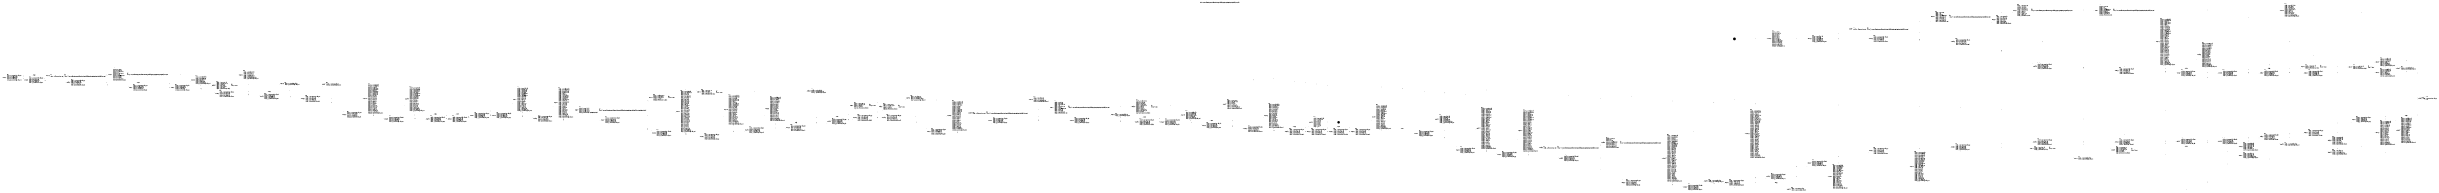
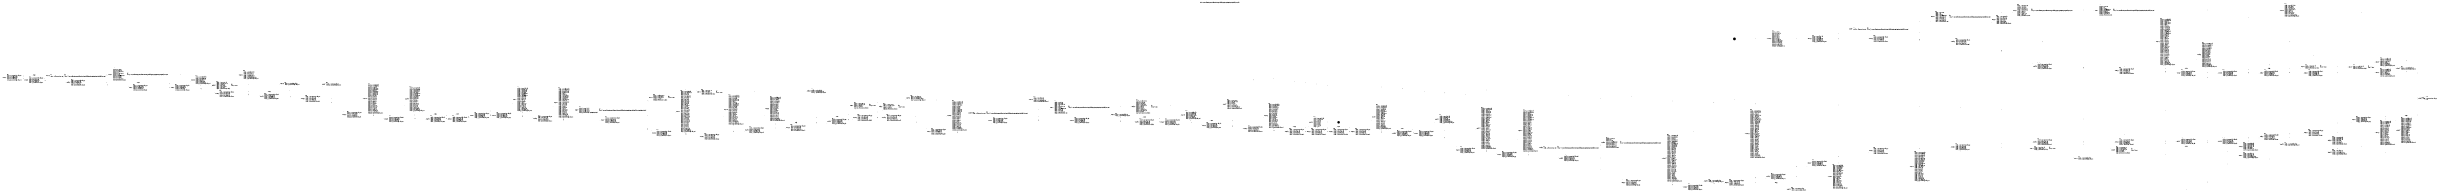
none -> (1402, 133)
